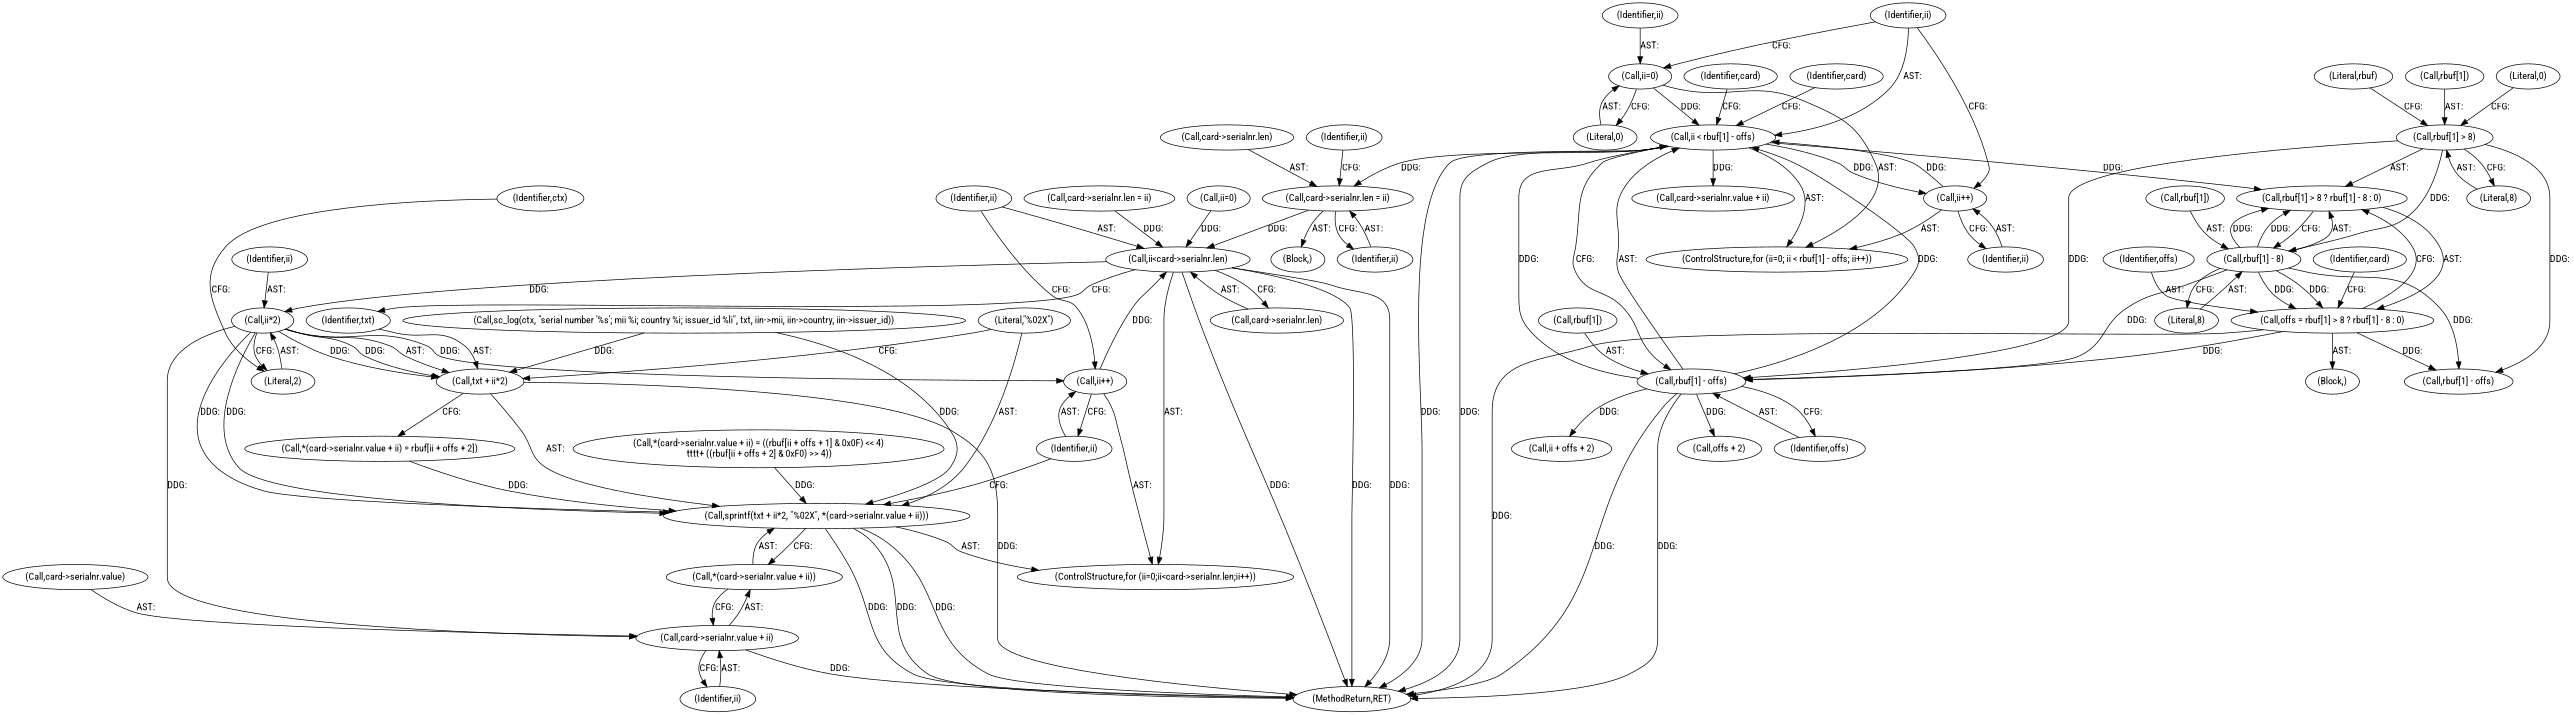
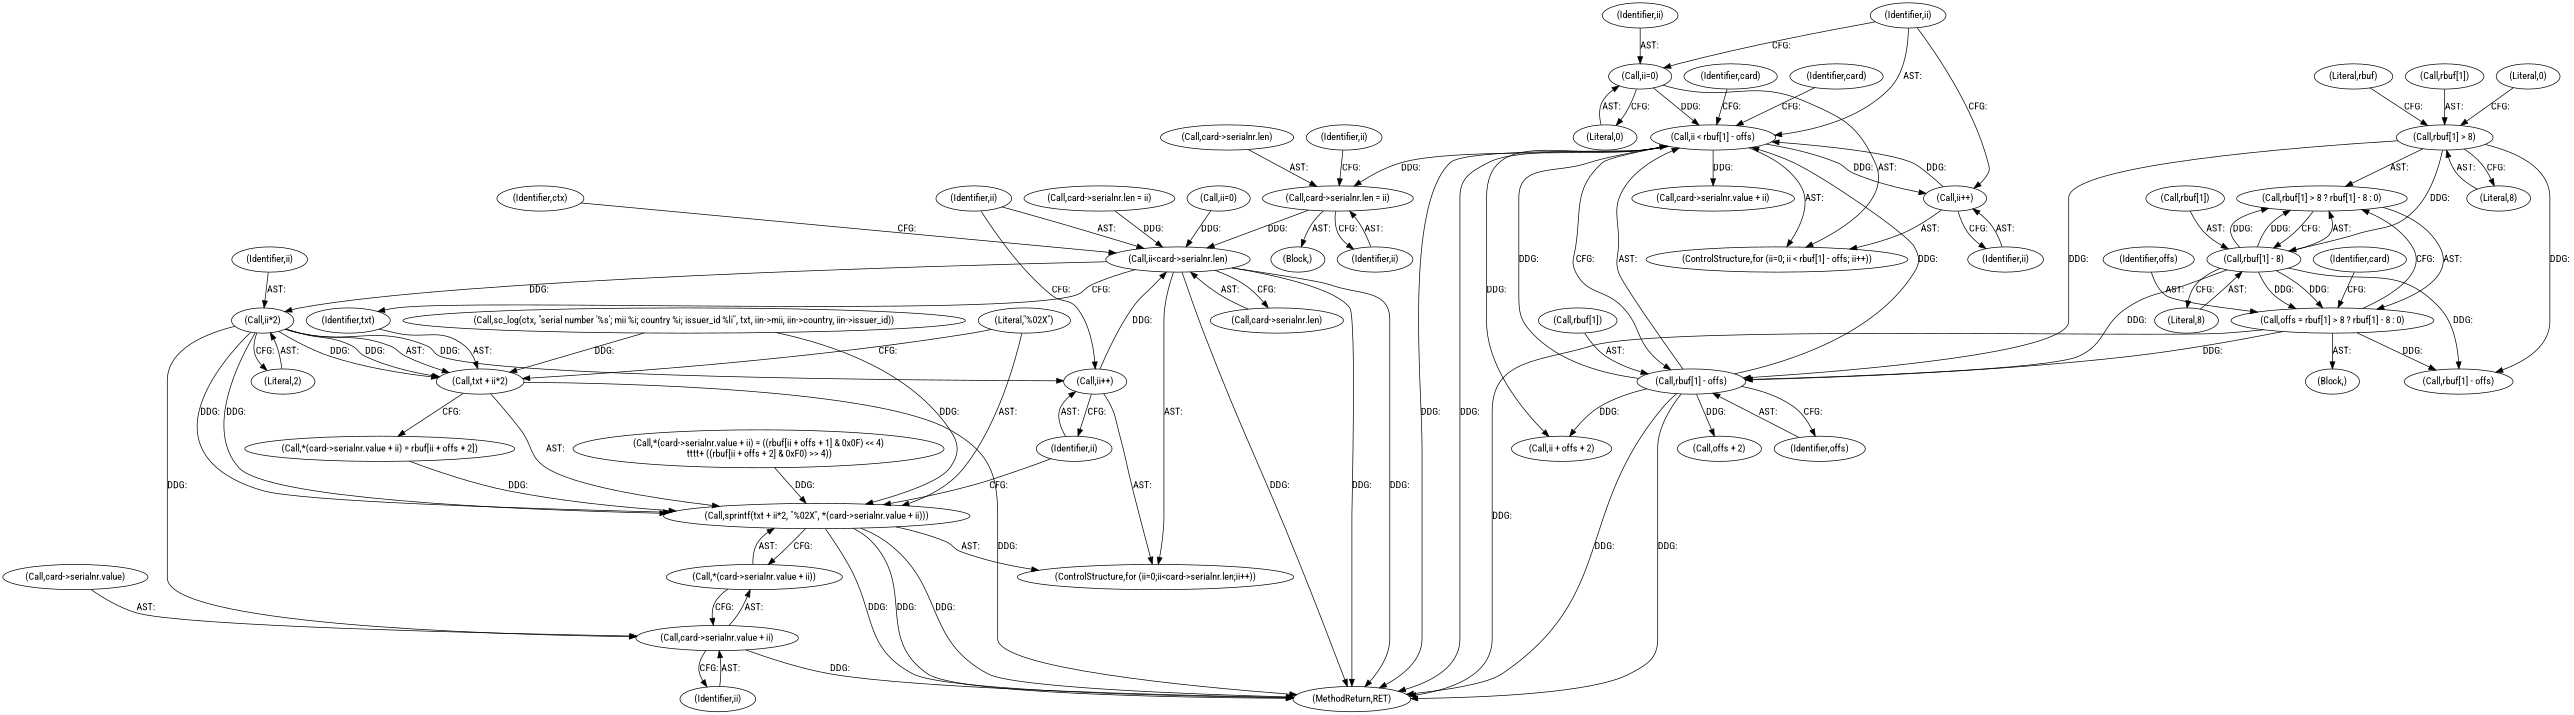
(2012, 164) -> (1487, 218)
(288, 219) -> (845, 228)
